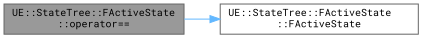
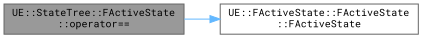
(319, 19) -> (319, 19)
